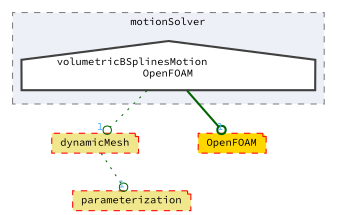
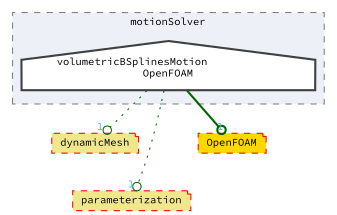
(111, 168) -> (153, 137)
